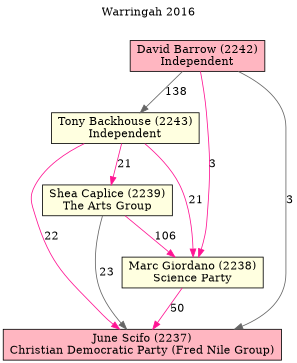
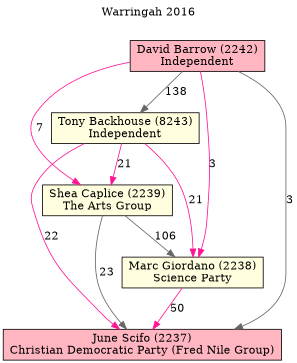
none -> (43, 104)
(125, 128) -> (125, 128)
(147, 234) -> (147, 234)
